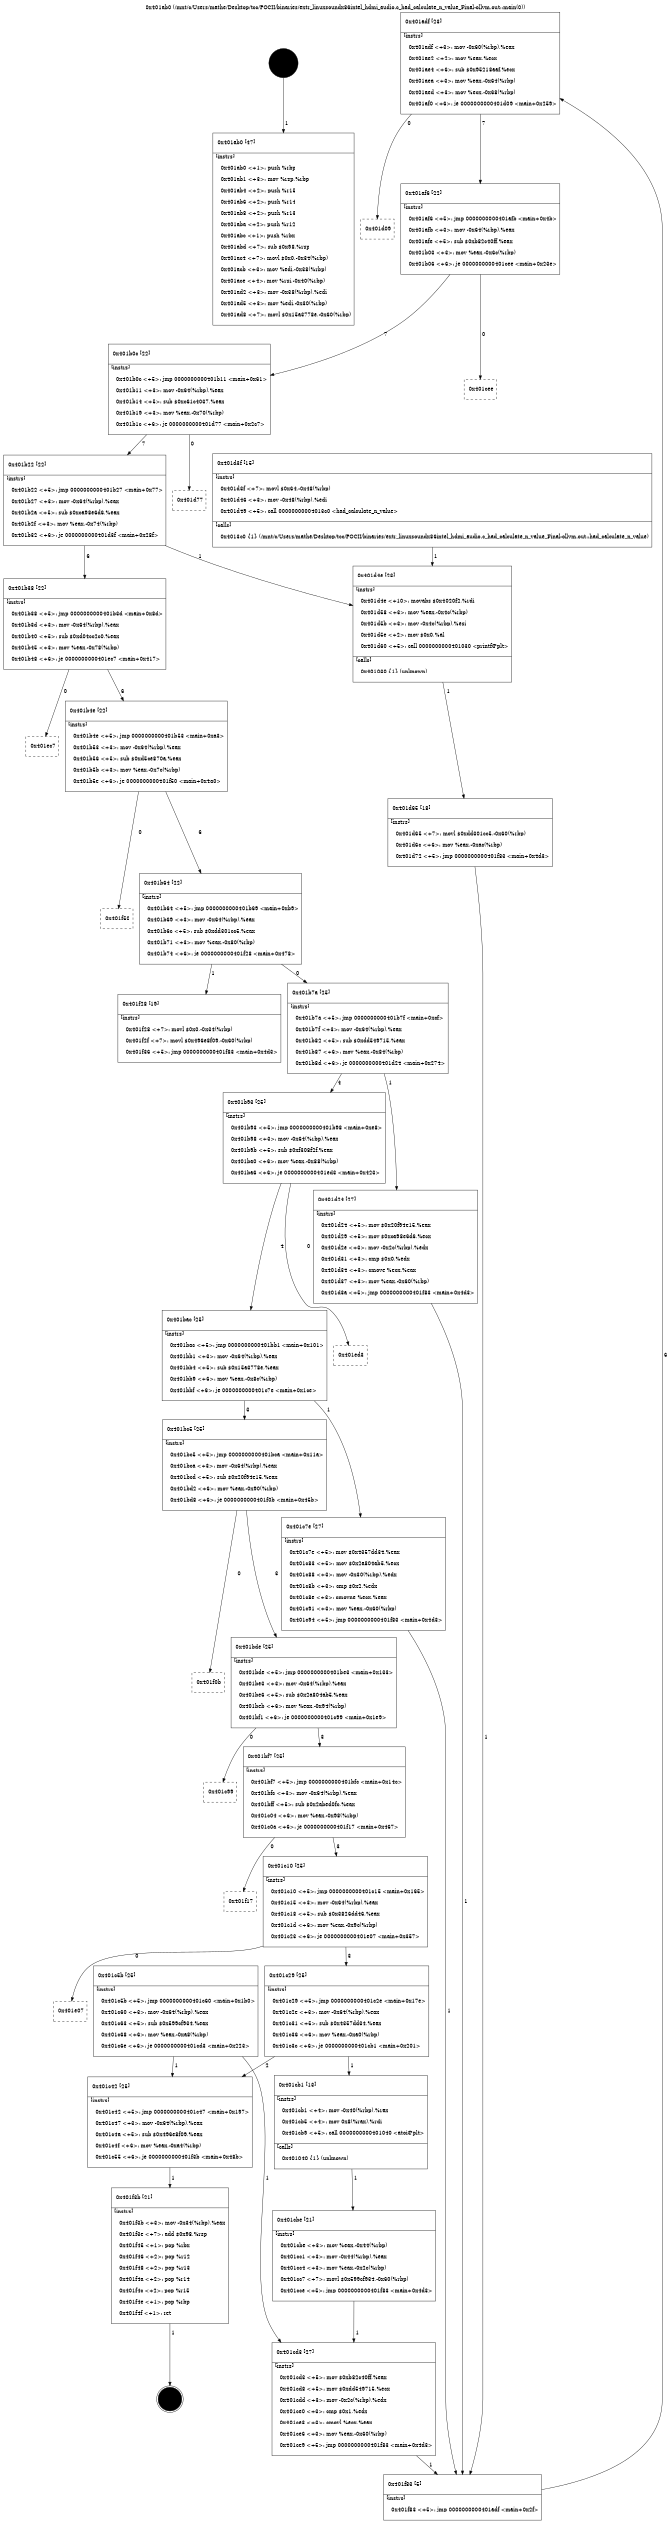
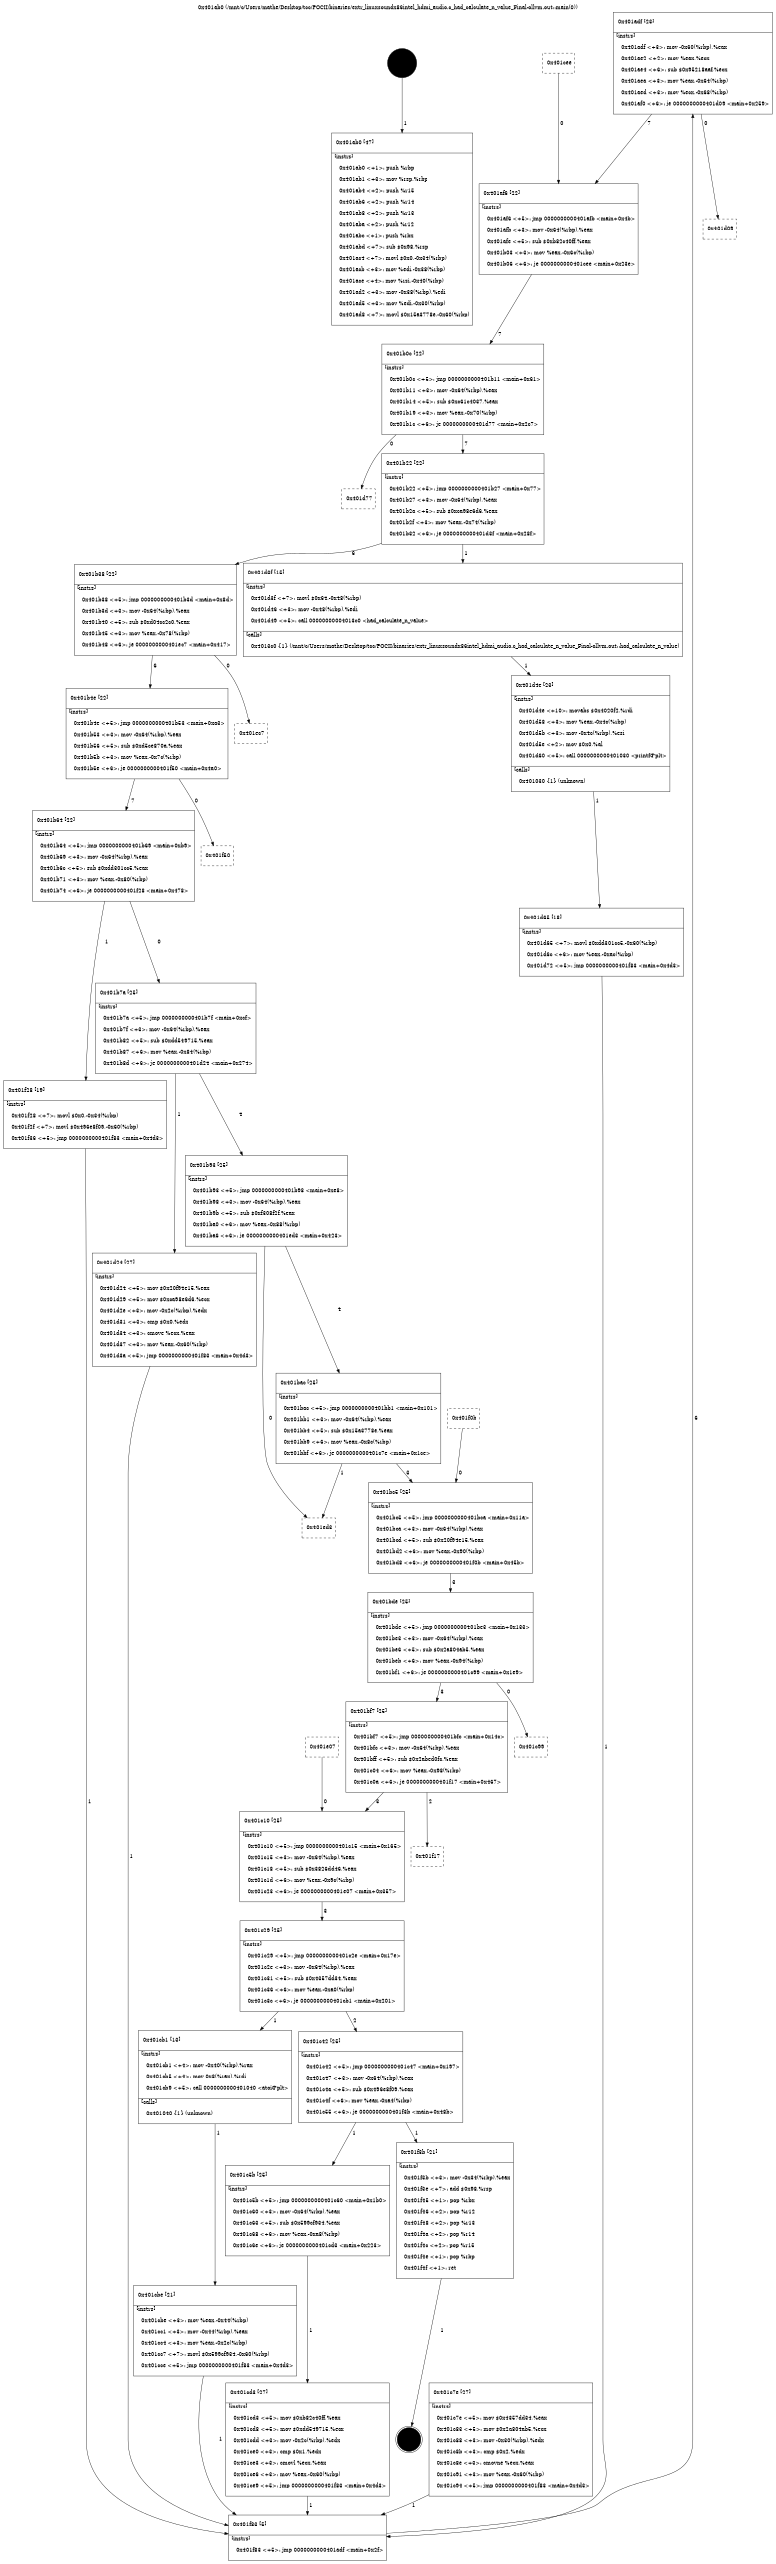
(480, 325) -> (559, 127)
(256, 578) -> (463, 552)
(199, 833) -> (132, 801)
(346, 1453) -> (333, 1489)
(224, 1590) -> (459, 1454)
(271, 1847) -> (430, 1802)
none -> (86, 1886)
(157, 1953) -> (322, 1782)
(173, 2065) -> (345, 2142)
(354, 2320) -> (201, 2449)
